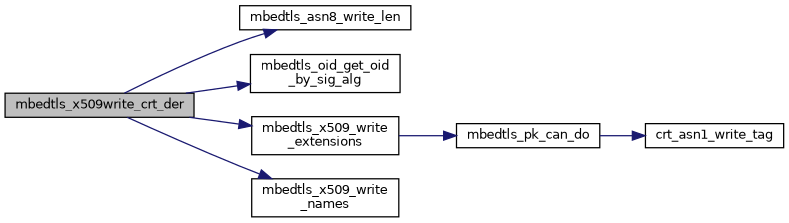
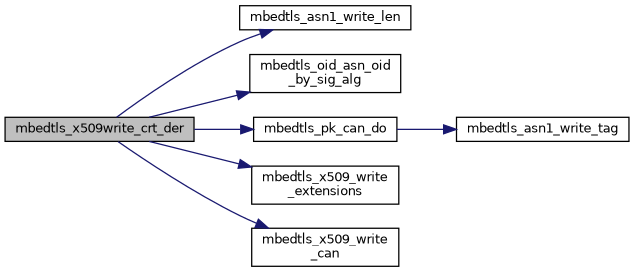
(325, 18) -> (325, 18)
(325, 74) -> (325, 74)
(421, 136) -> (217, 129)
(715, 136) -> (543, 129)
(325, 198) -> (325, 247)
